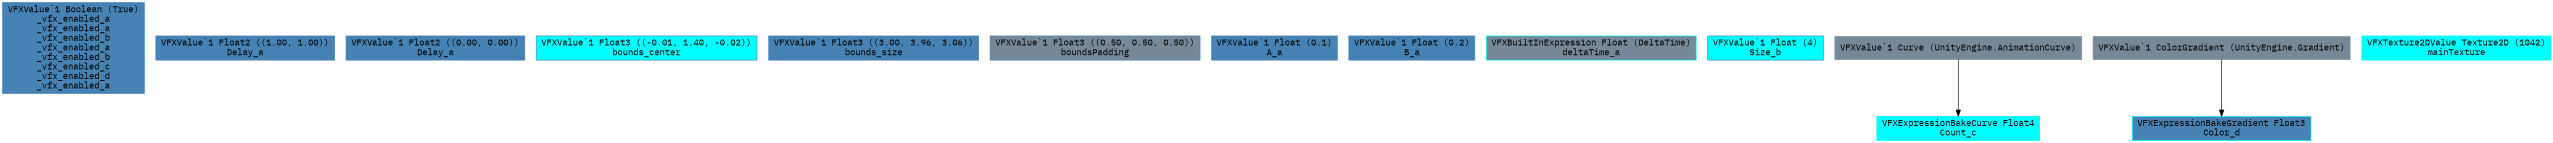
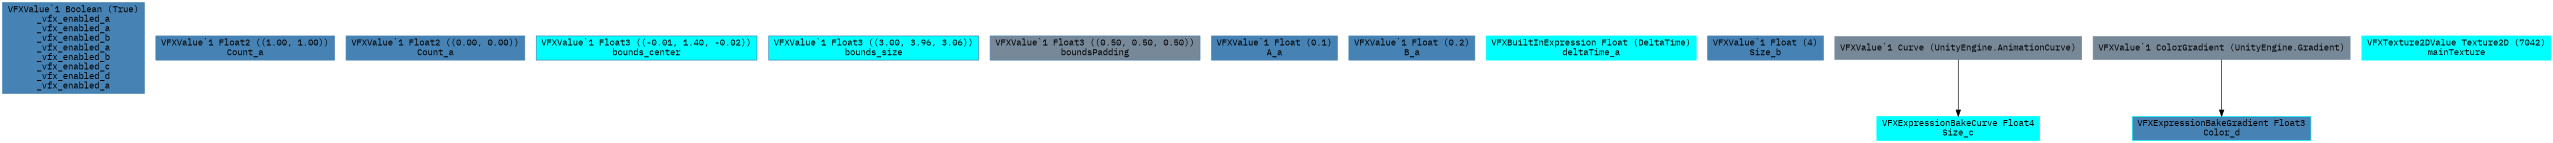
(245, 48) -> (245, 48)
(435, 48) -> (435, 48)
(874, 48) -> (874, 48)
(1591, 48) -> (1591, 48)
(1766, 48) -> (1766, 48)
(2456, 48) -> (2456, 48)
(1958, 128) -> (1958, 128)
